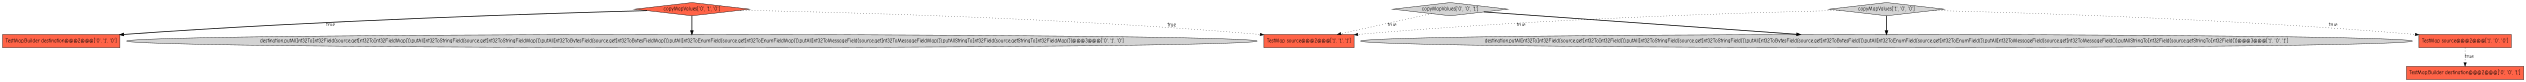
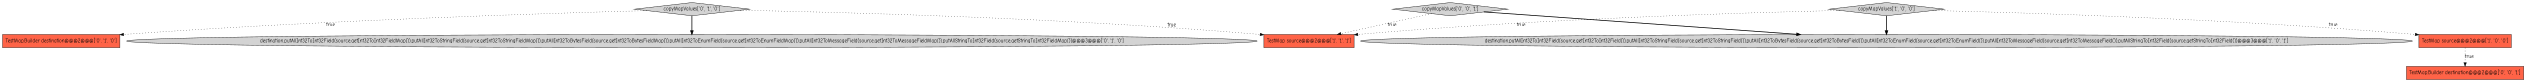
(692, 9) -> (692, 9)
(385, 20) -> (385, 20)
